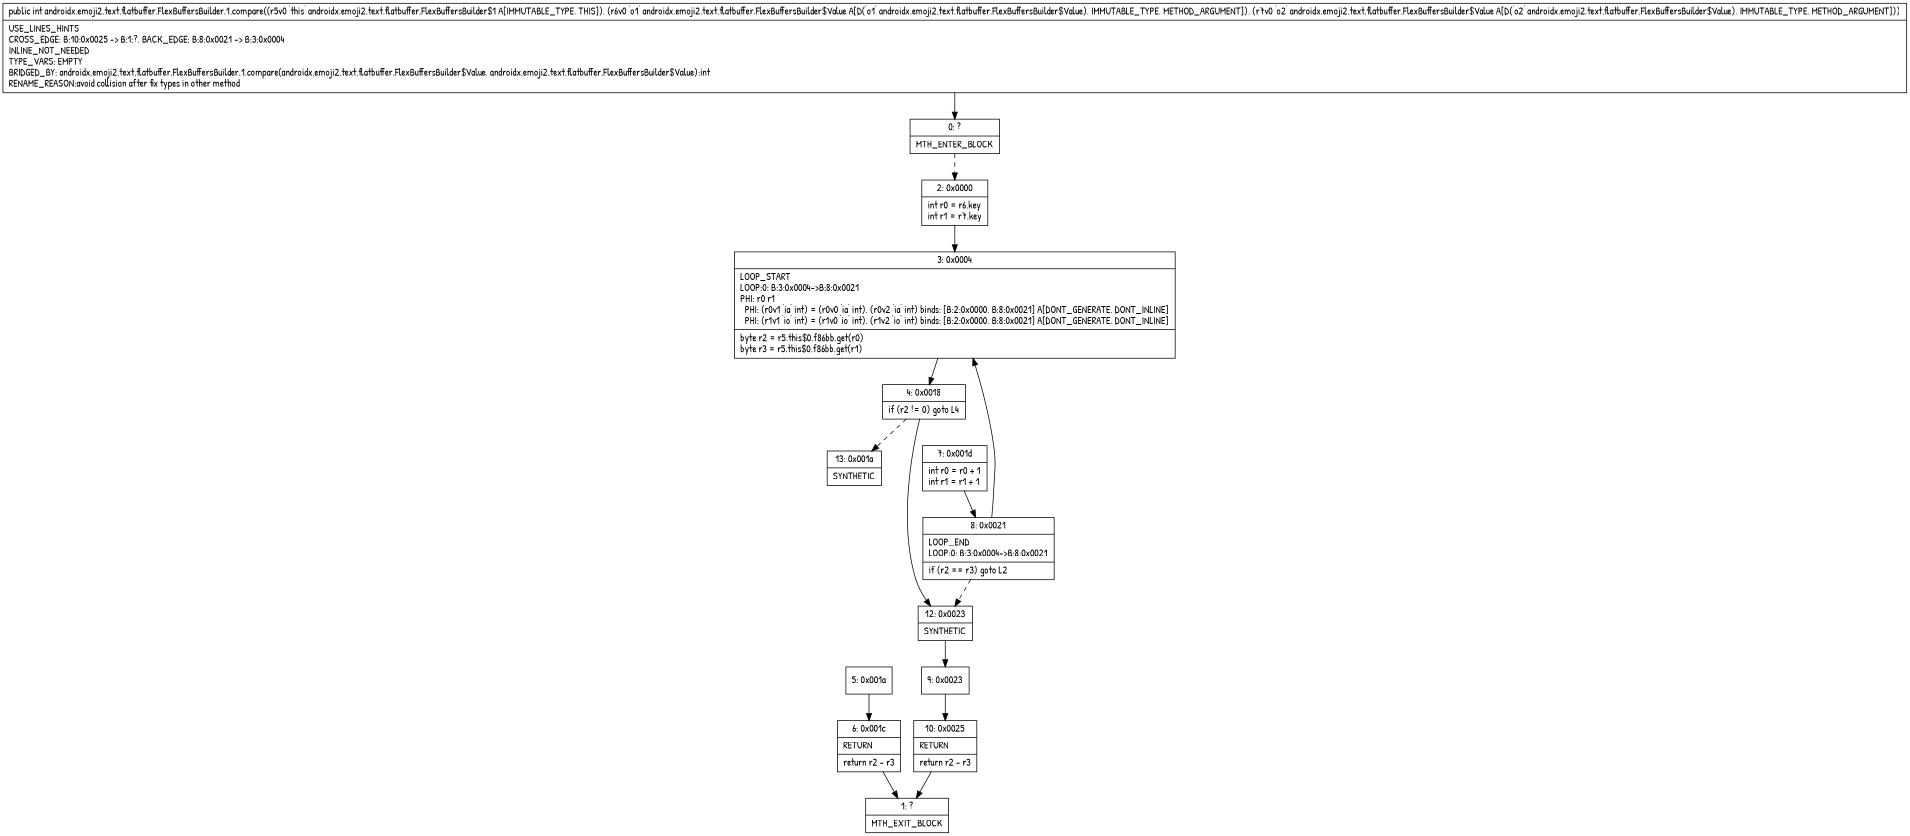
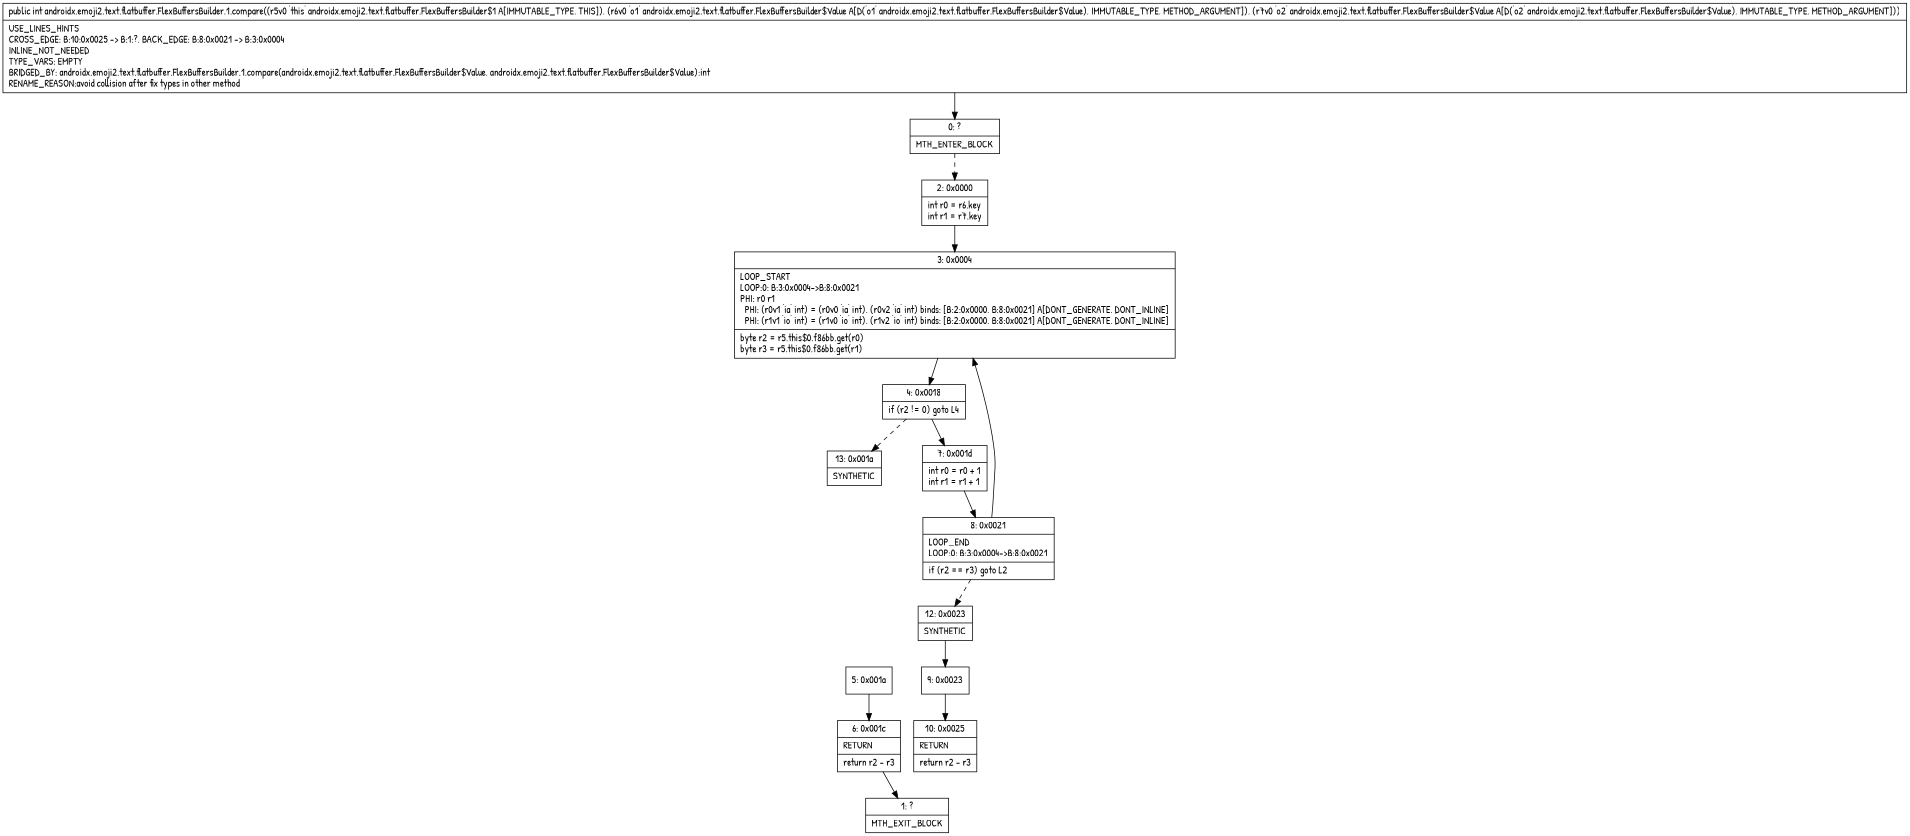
(907, 511) -> (937, 429)
(926, 782) -> none
